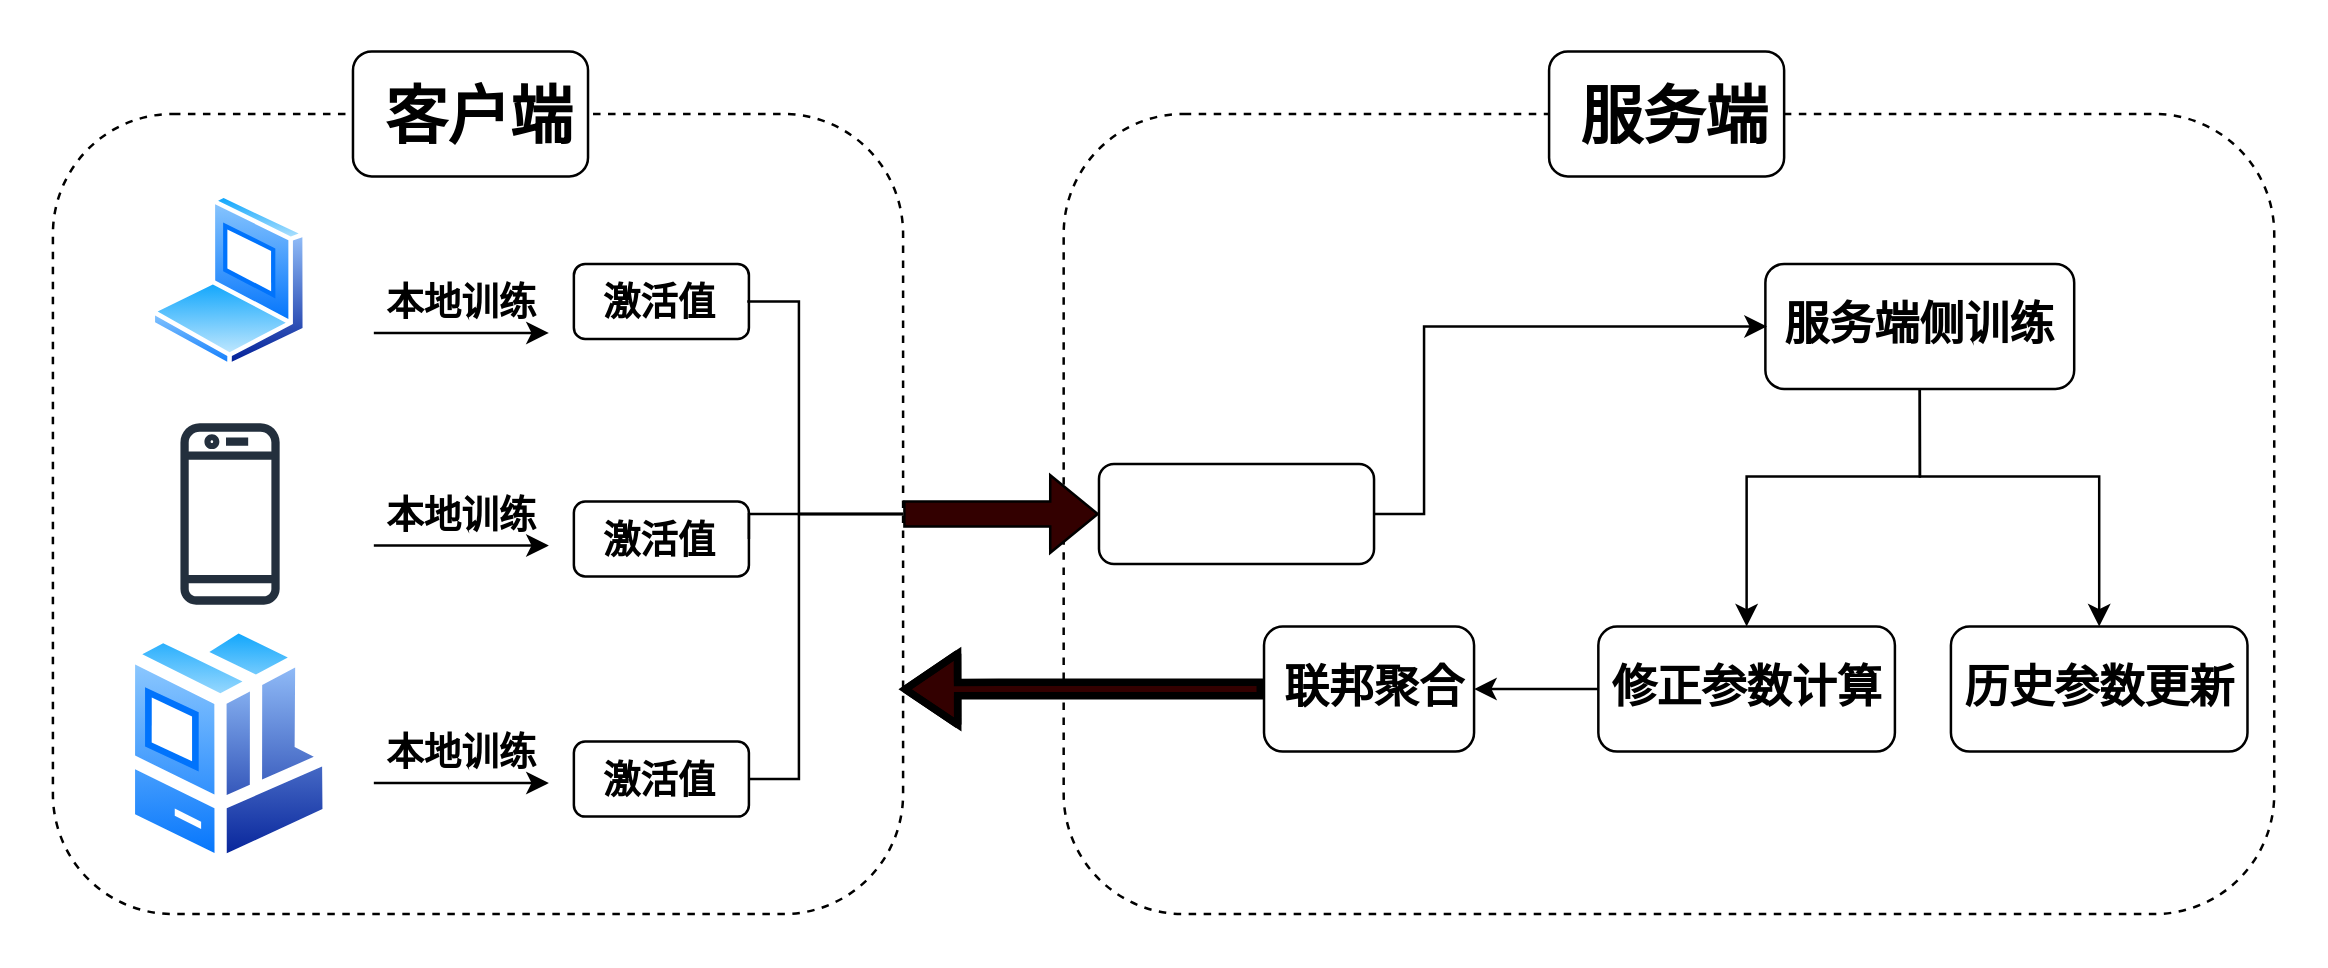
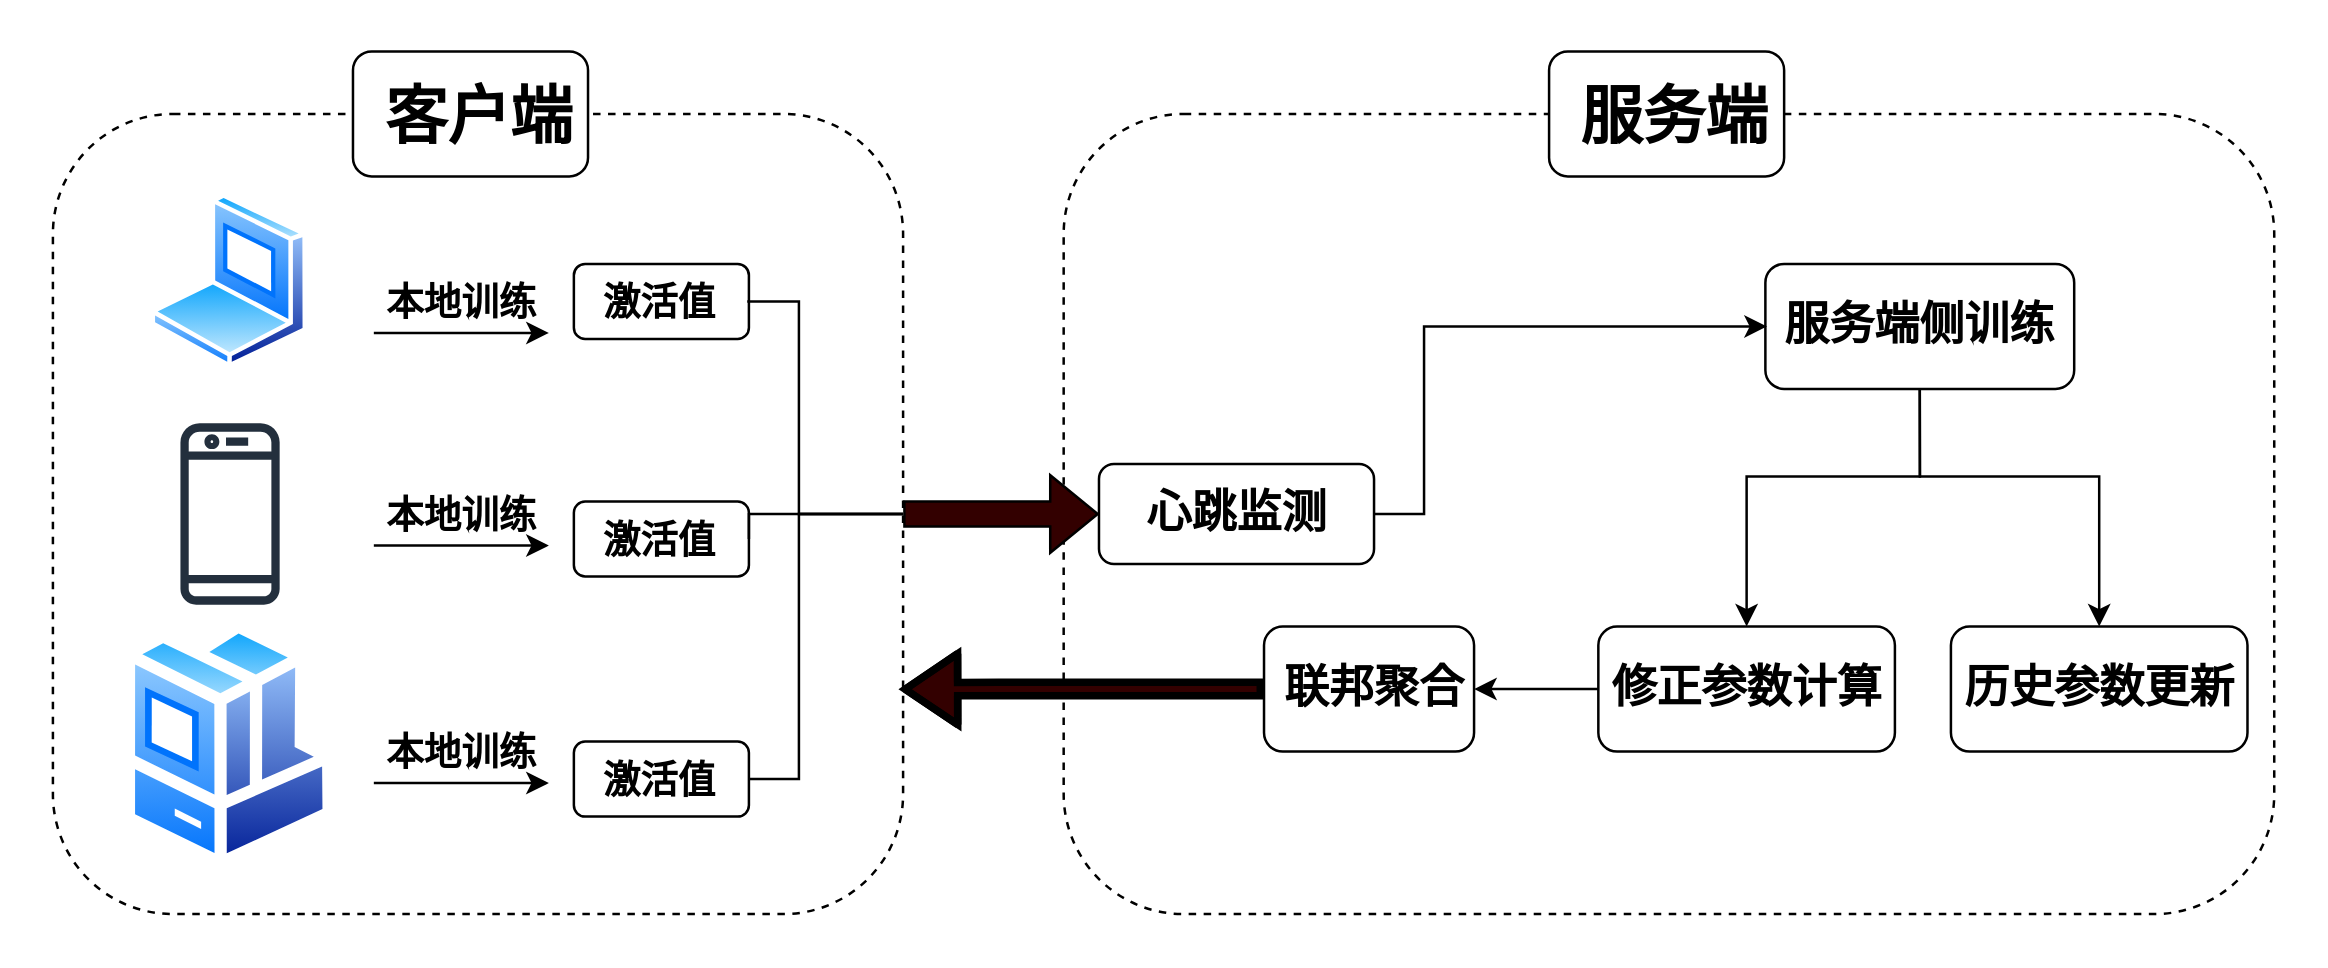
none -> (1236, 514)
